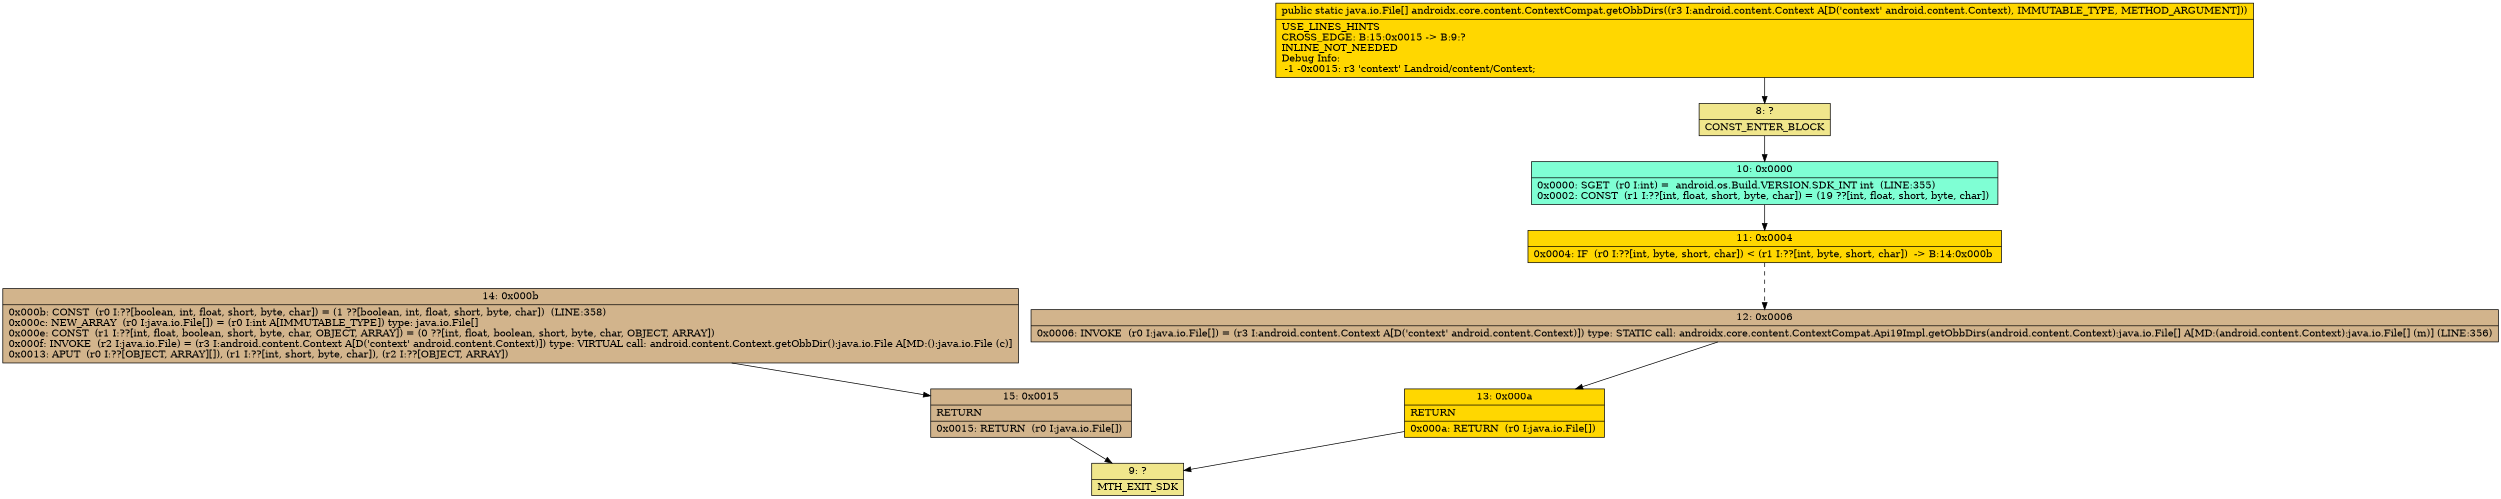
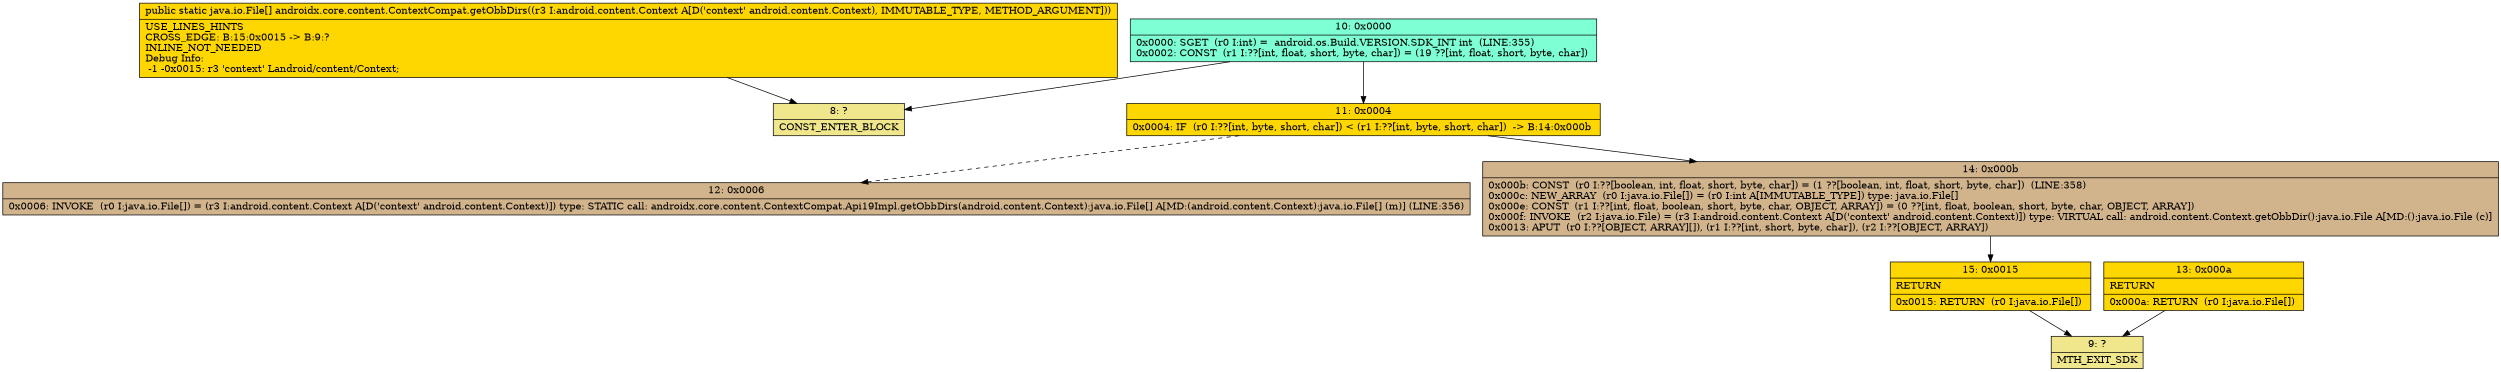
(1765, 145) -> (1071, 86)
none -> (1589, 148)
(1650, 364) -> none
(1031, 413) -> (1991, 286)
